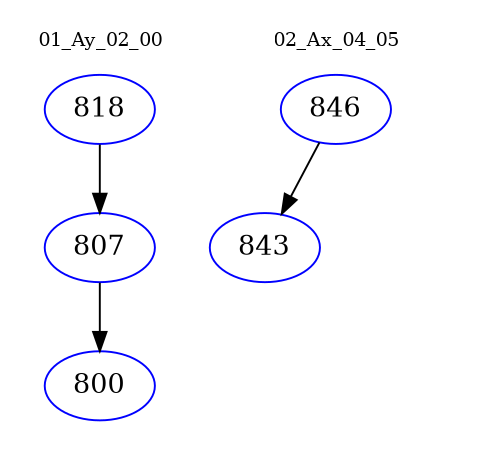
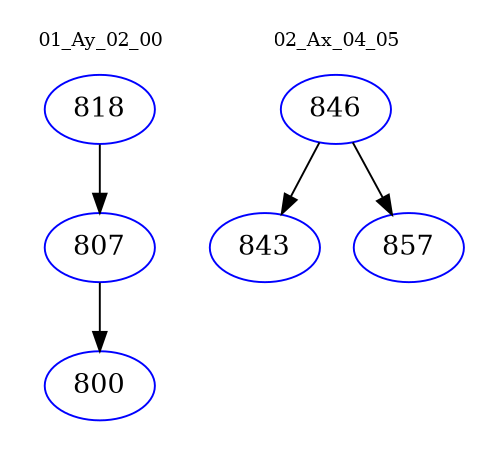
none -> (409, 248)
